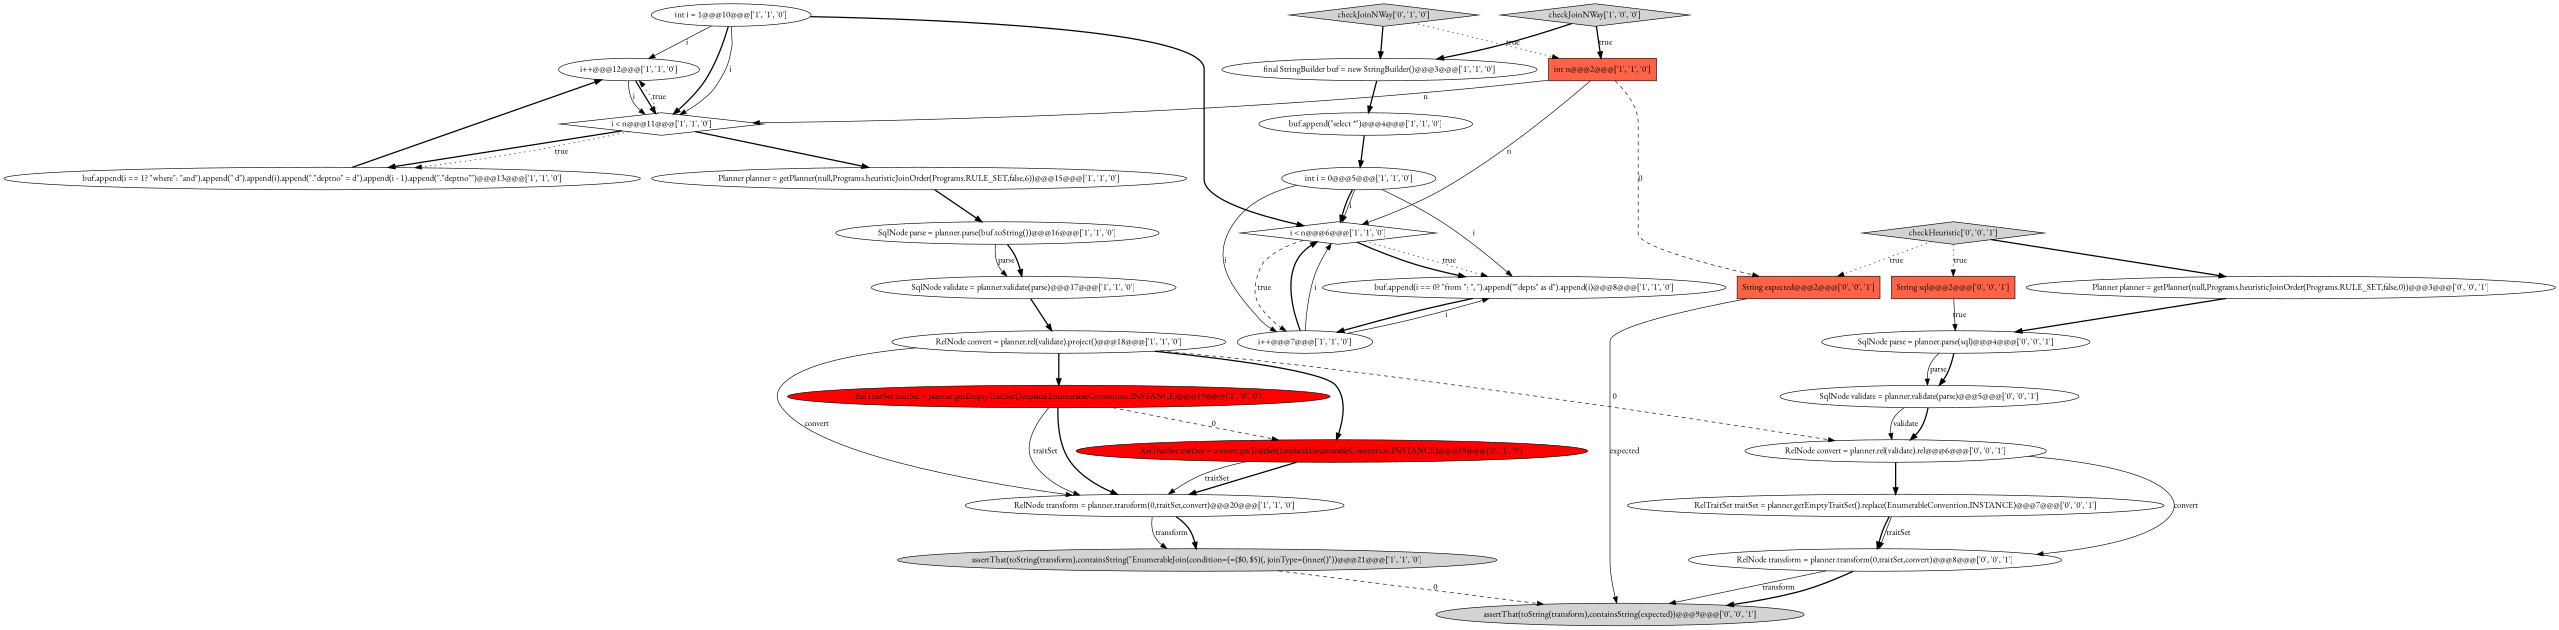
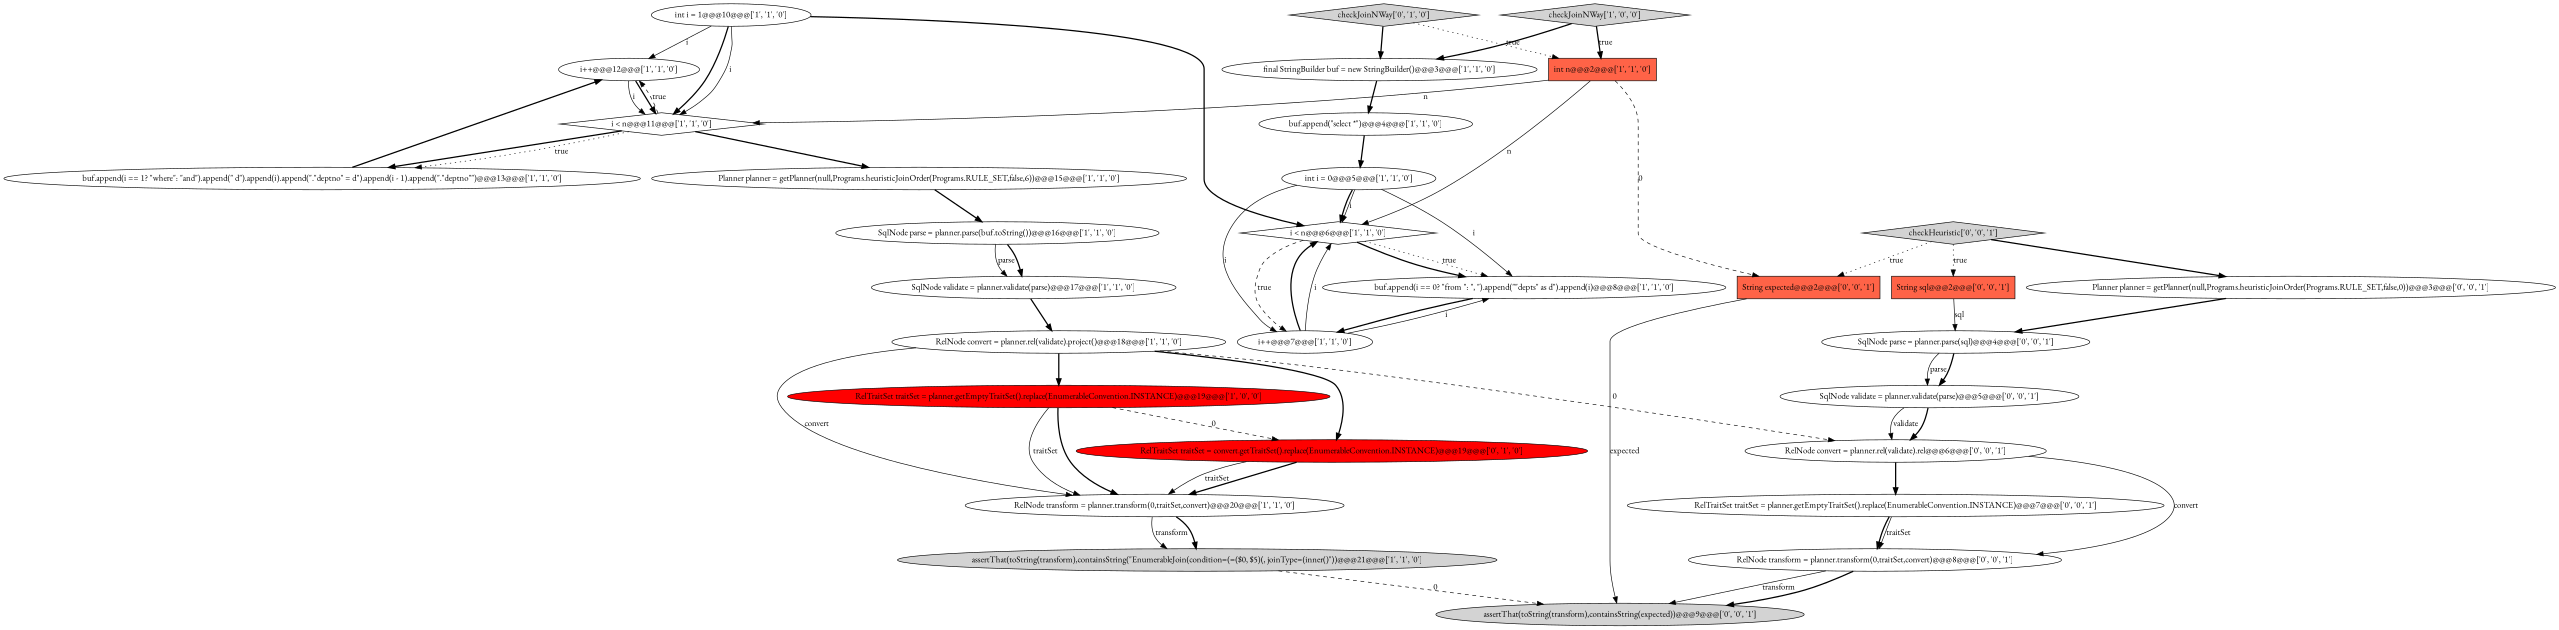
(652, 99) -> (652, 99)
(1960, 315) -> (1960, 315)
